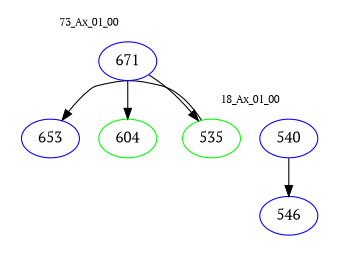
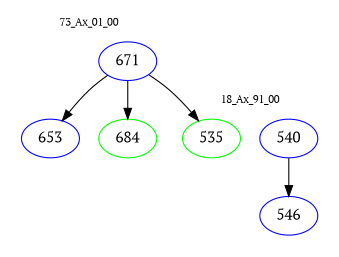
(137, 81) -> (87, 92)
(250, 100) -> (250, 100)
(128, 138) -> (128, 138)
